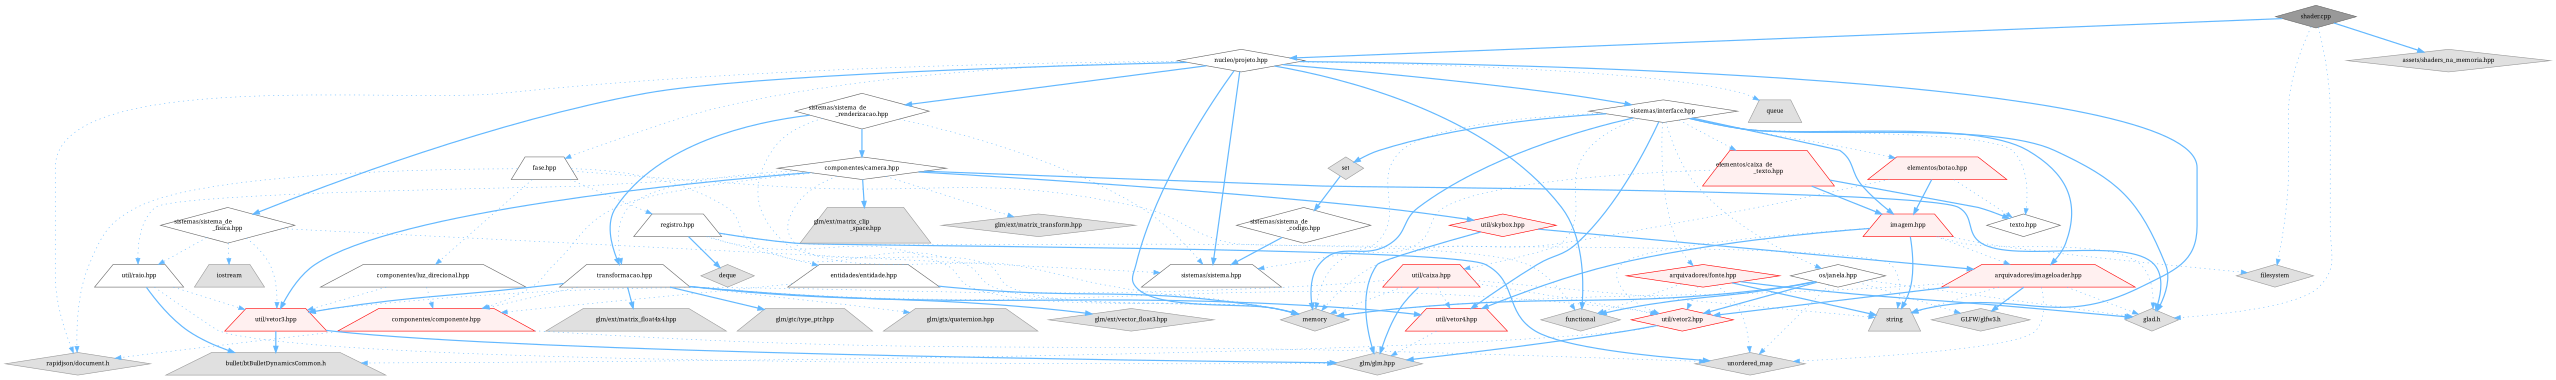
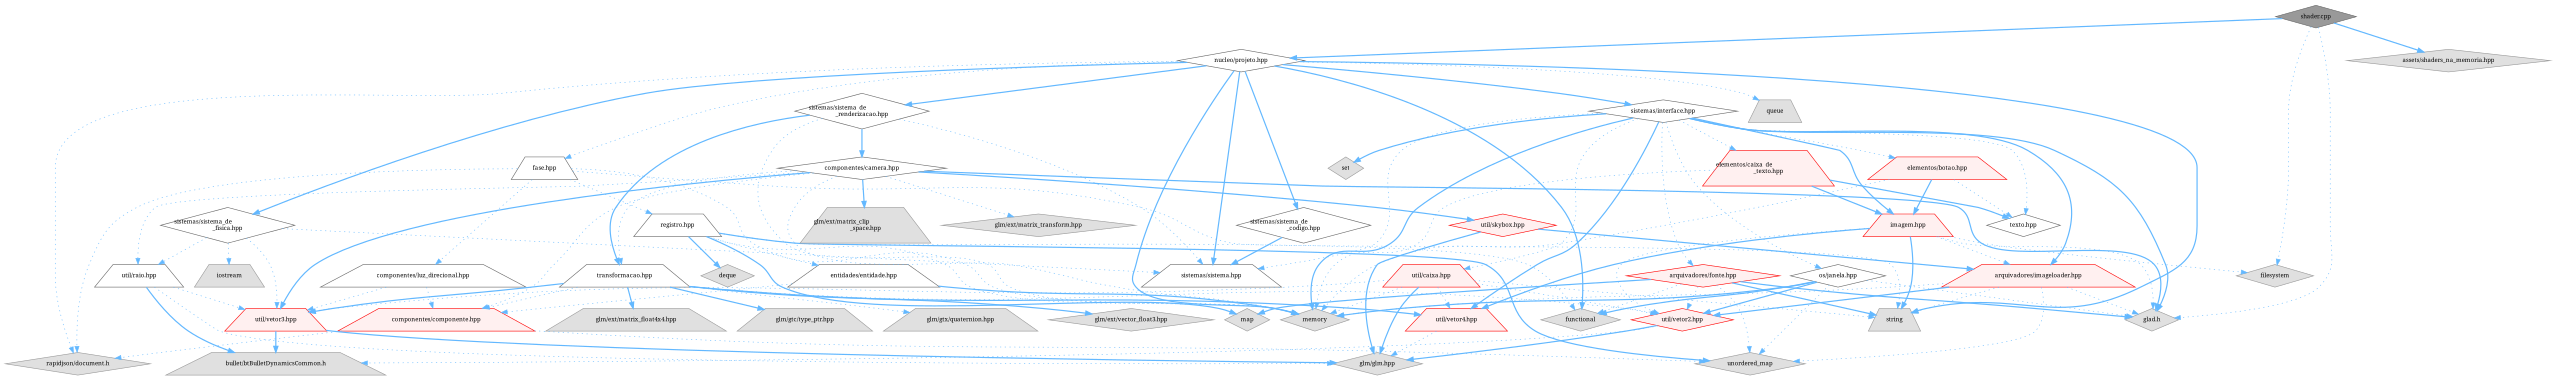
(1329, 191) -> (1270, 137)
none -> (1247, 320)
(1981, 320) -> none
